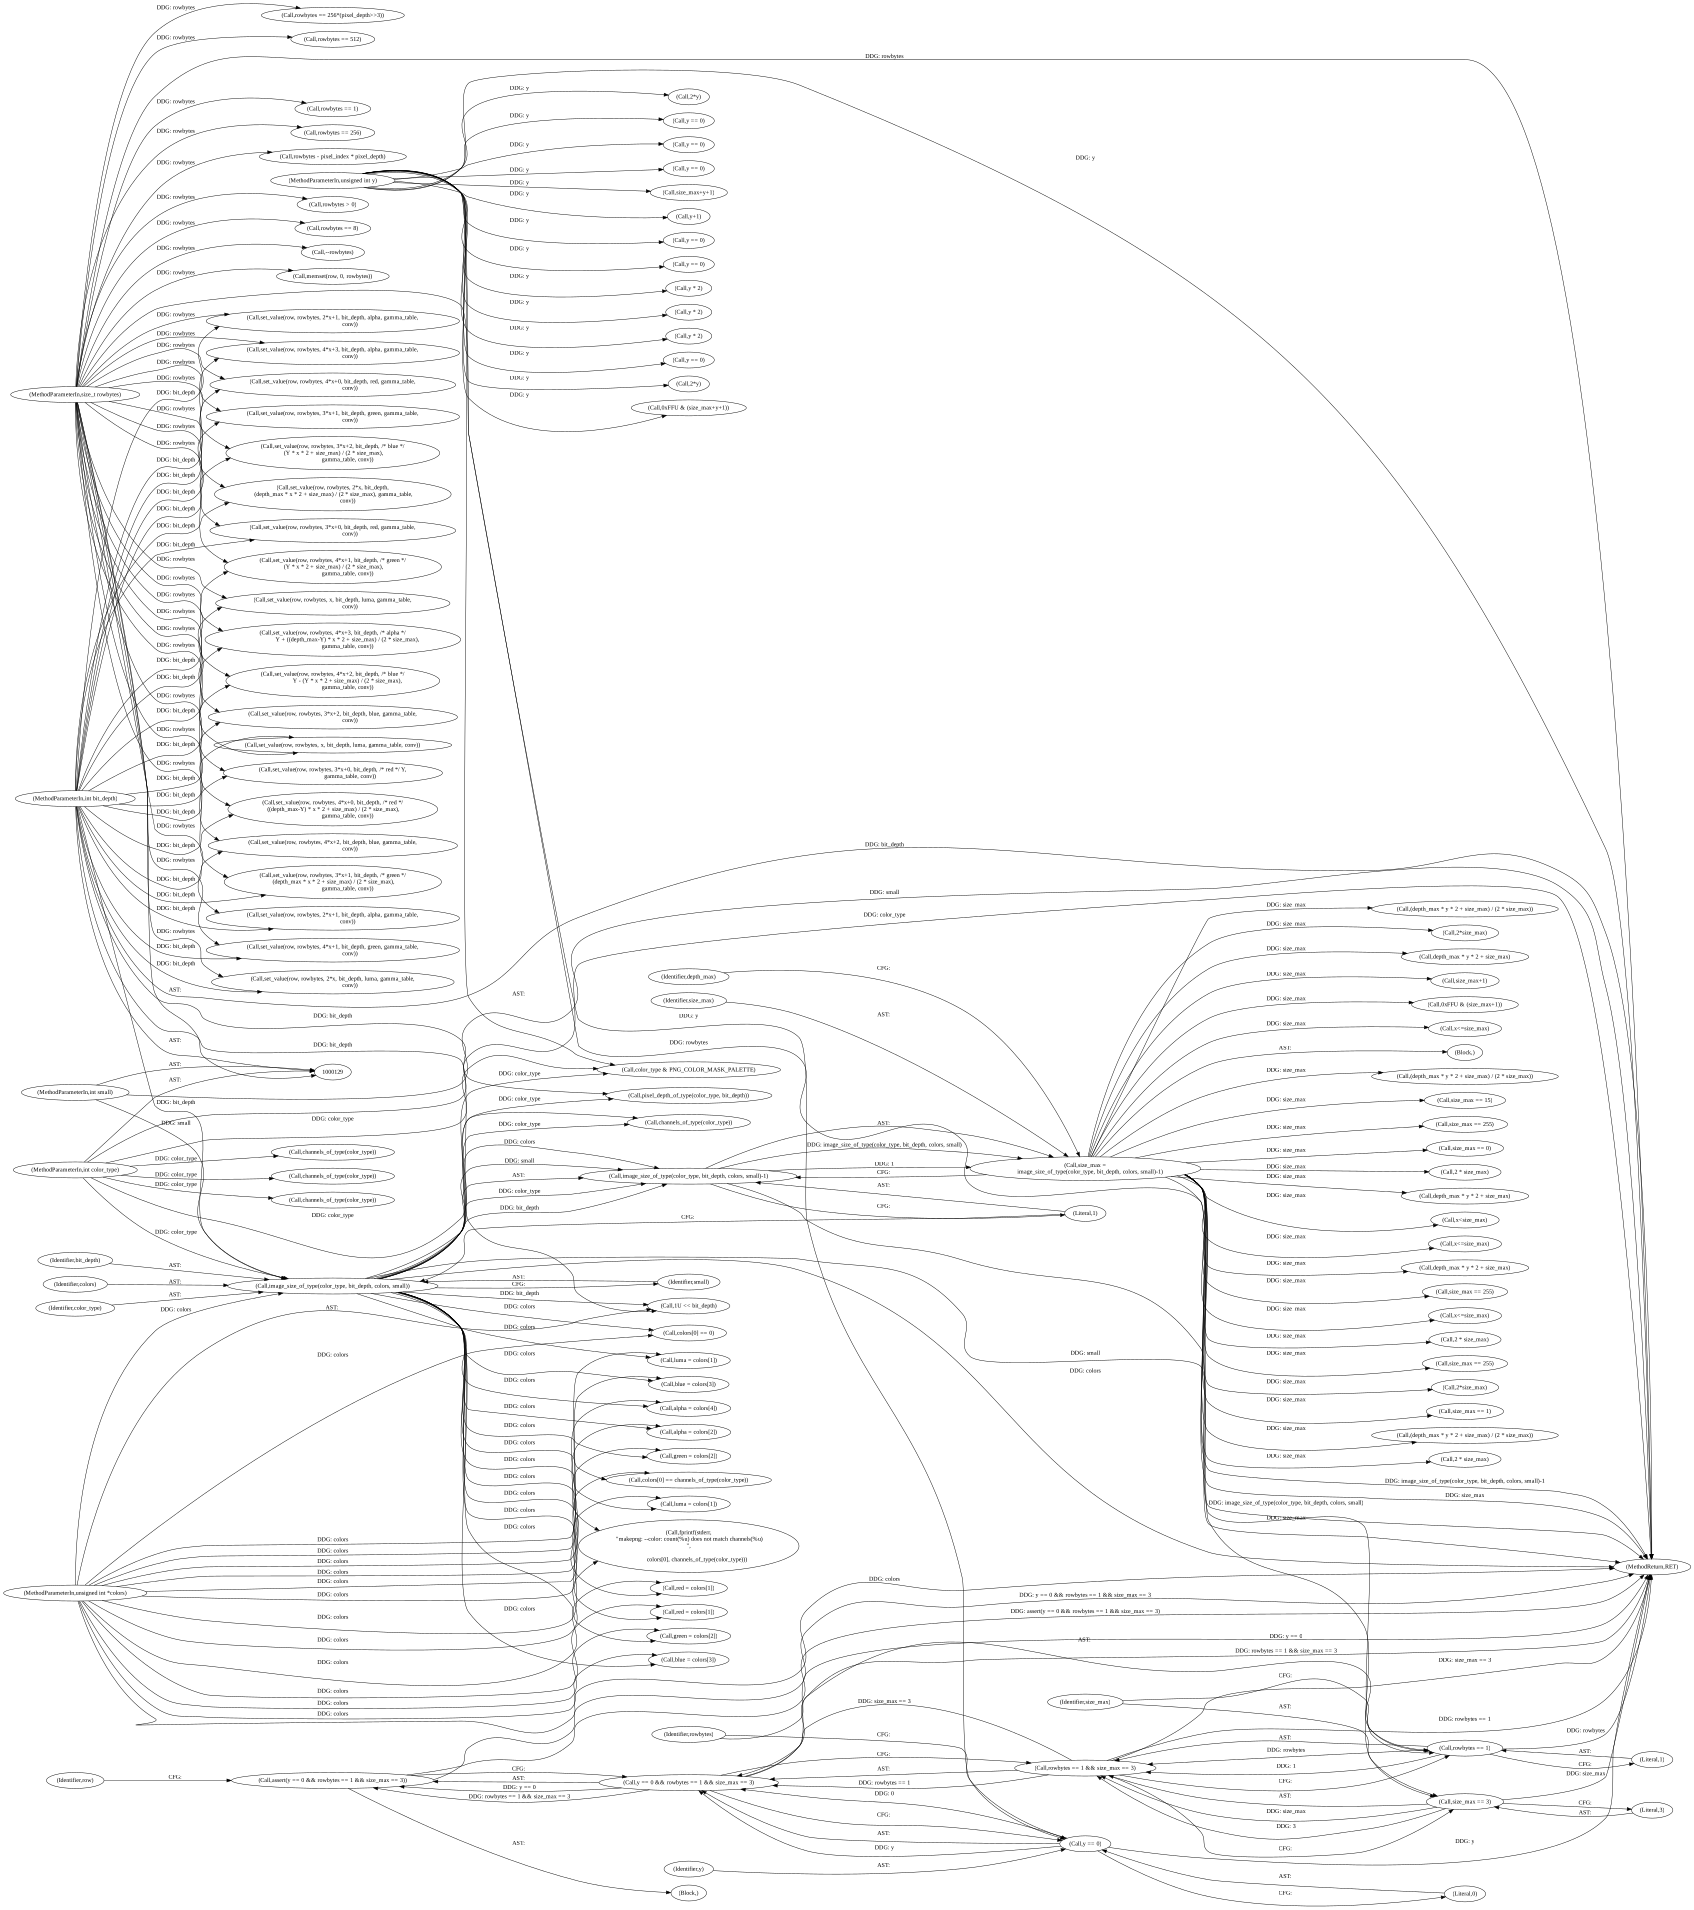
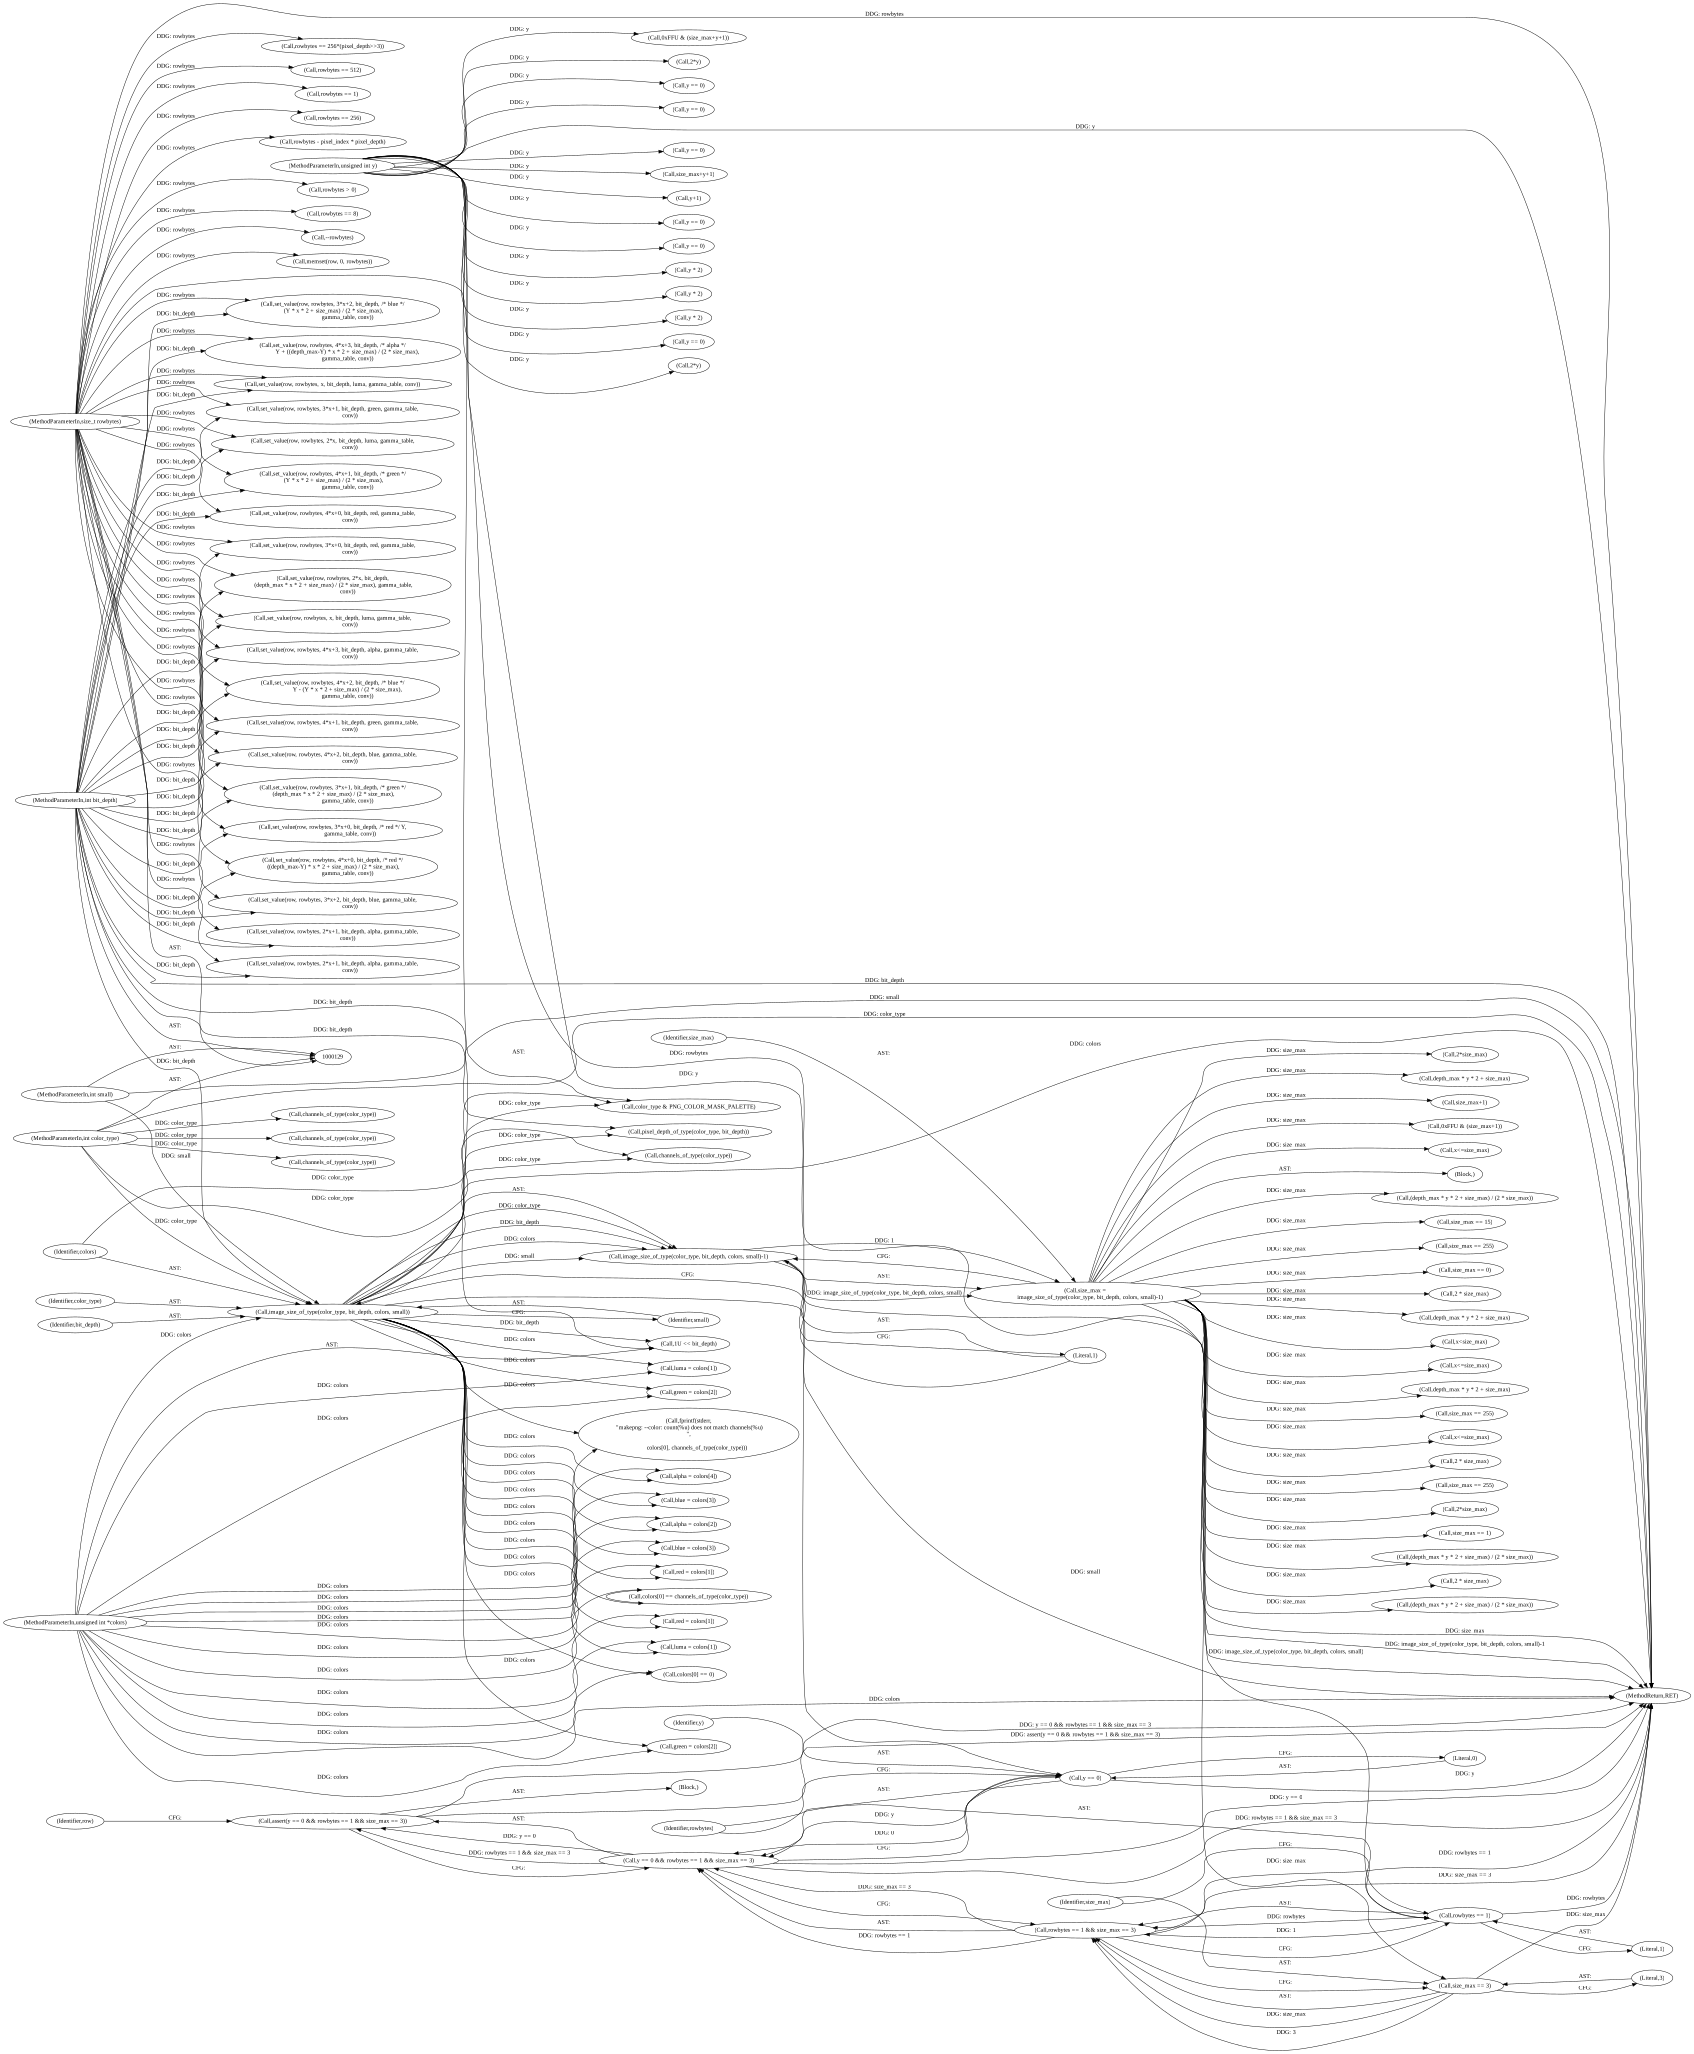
(689, 977) -> none
(376, 1135) -> (385, 1191)
